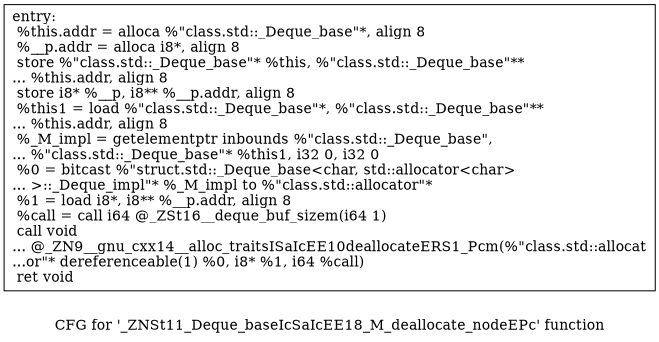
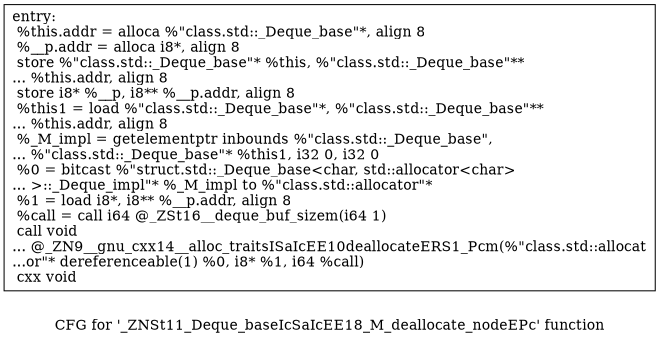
(43, 278) -> (45, 278)
